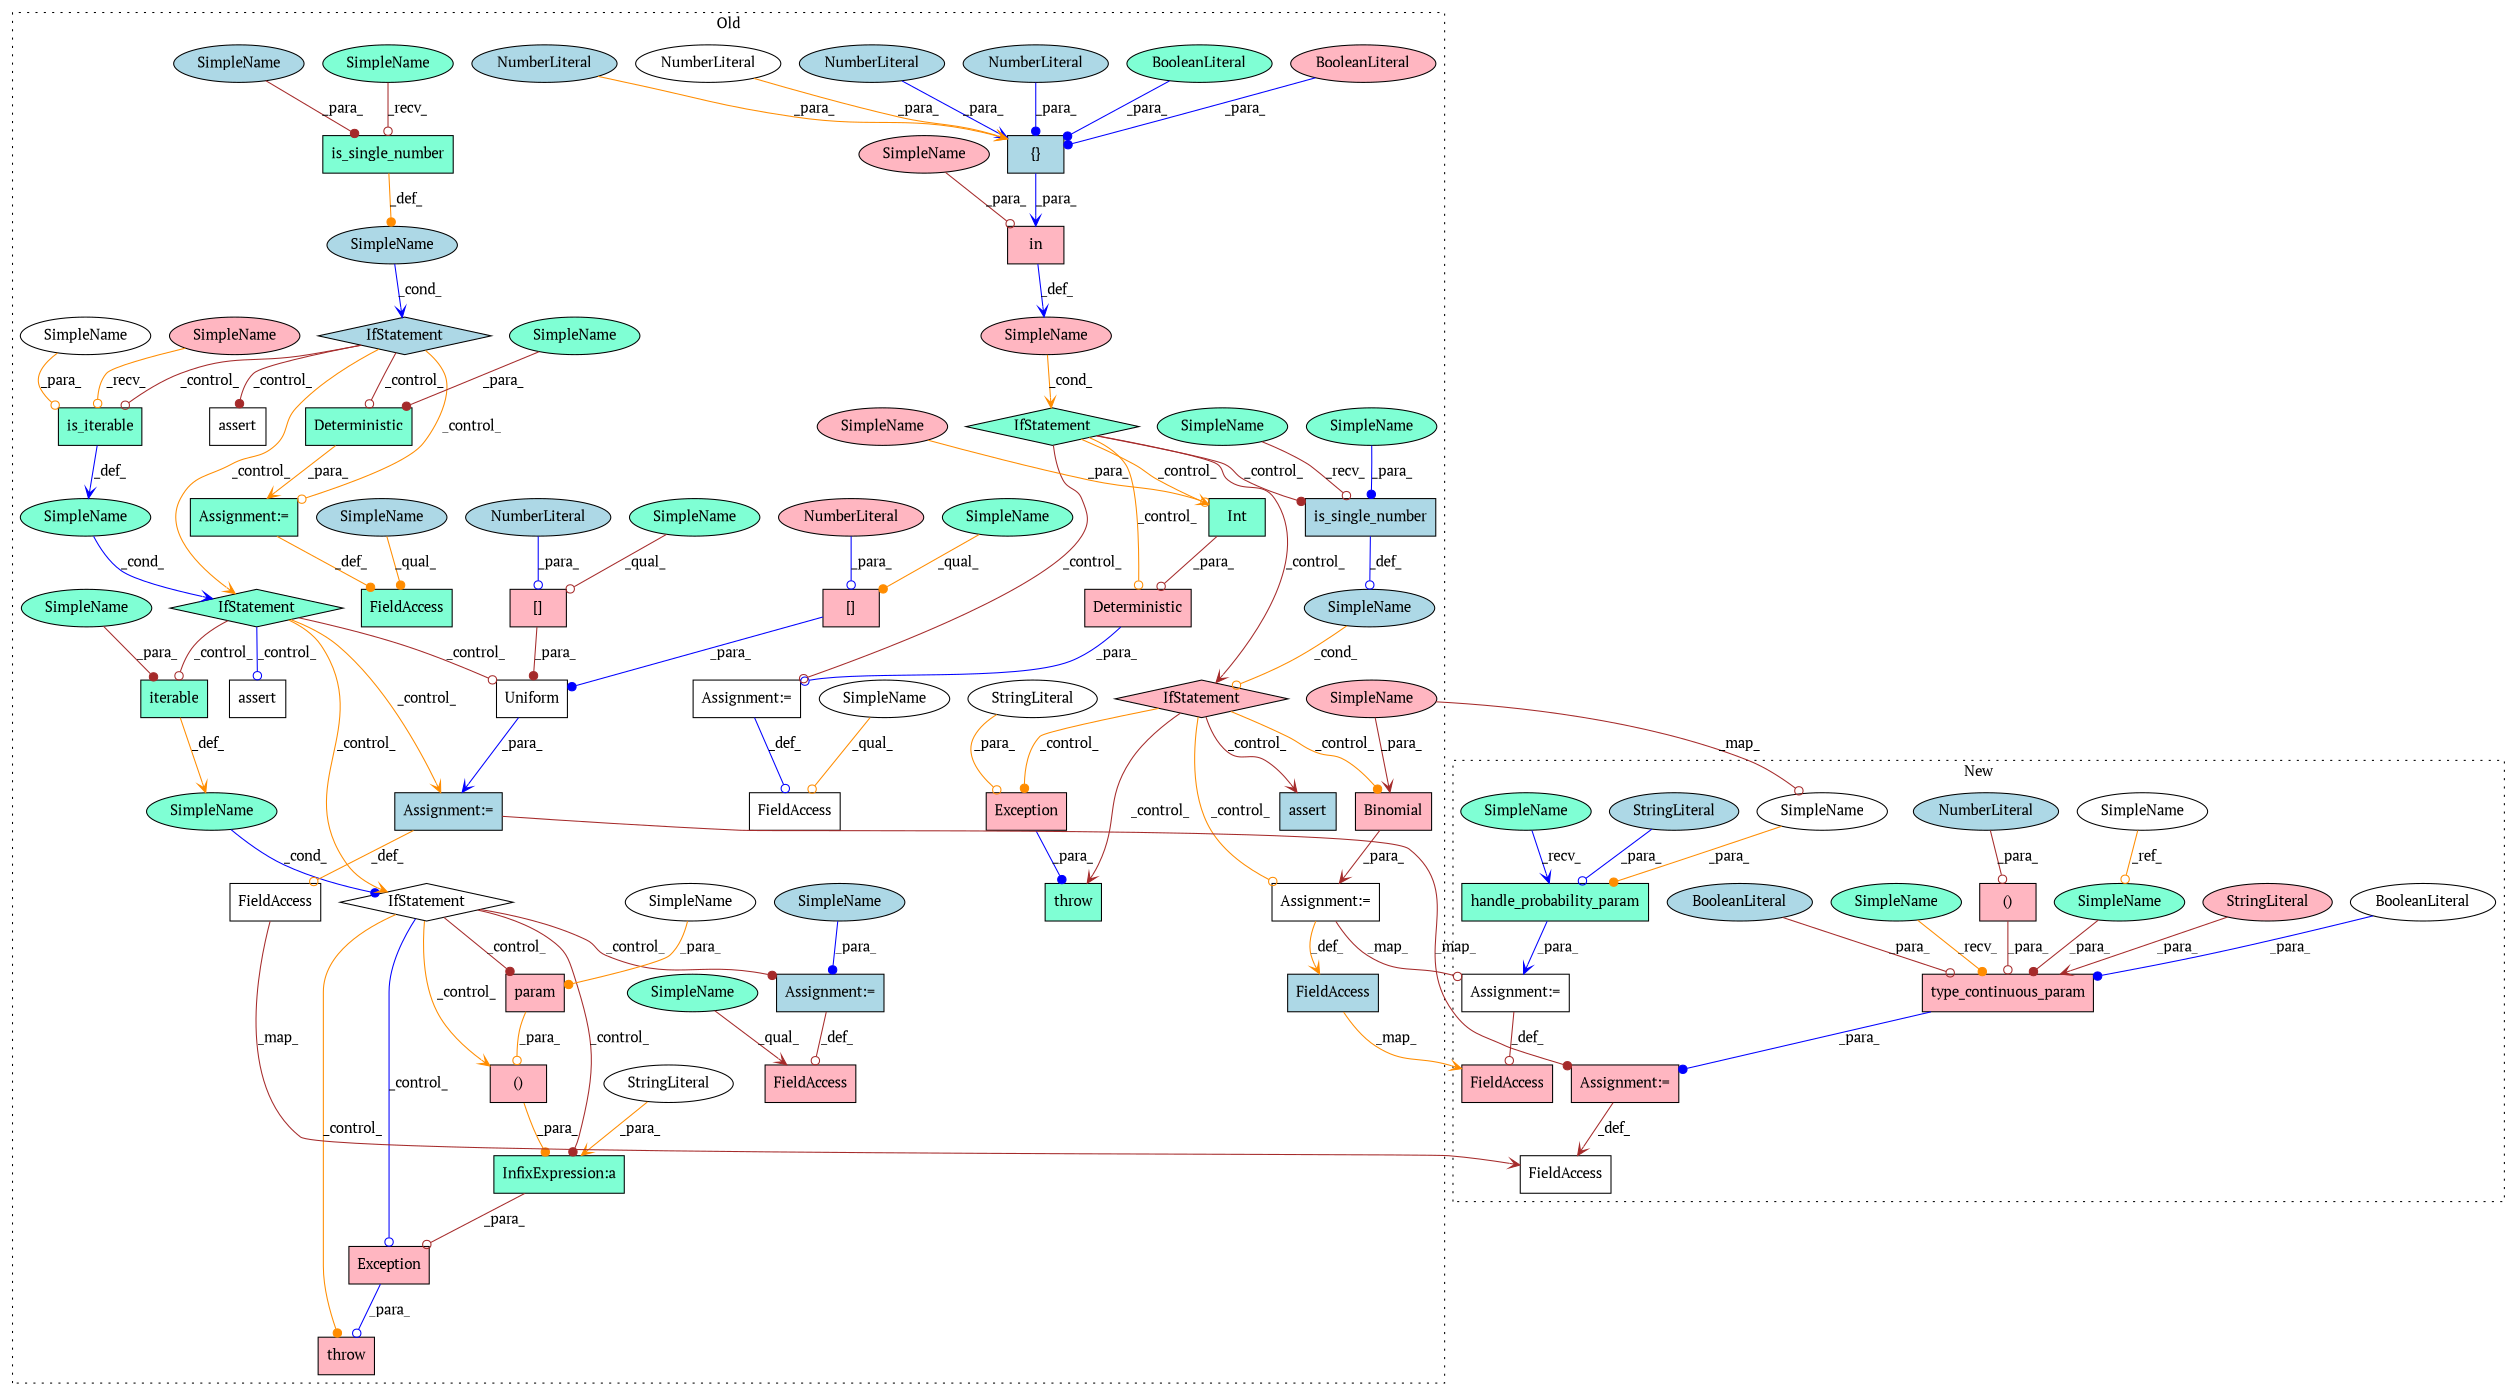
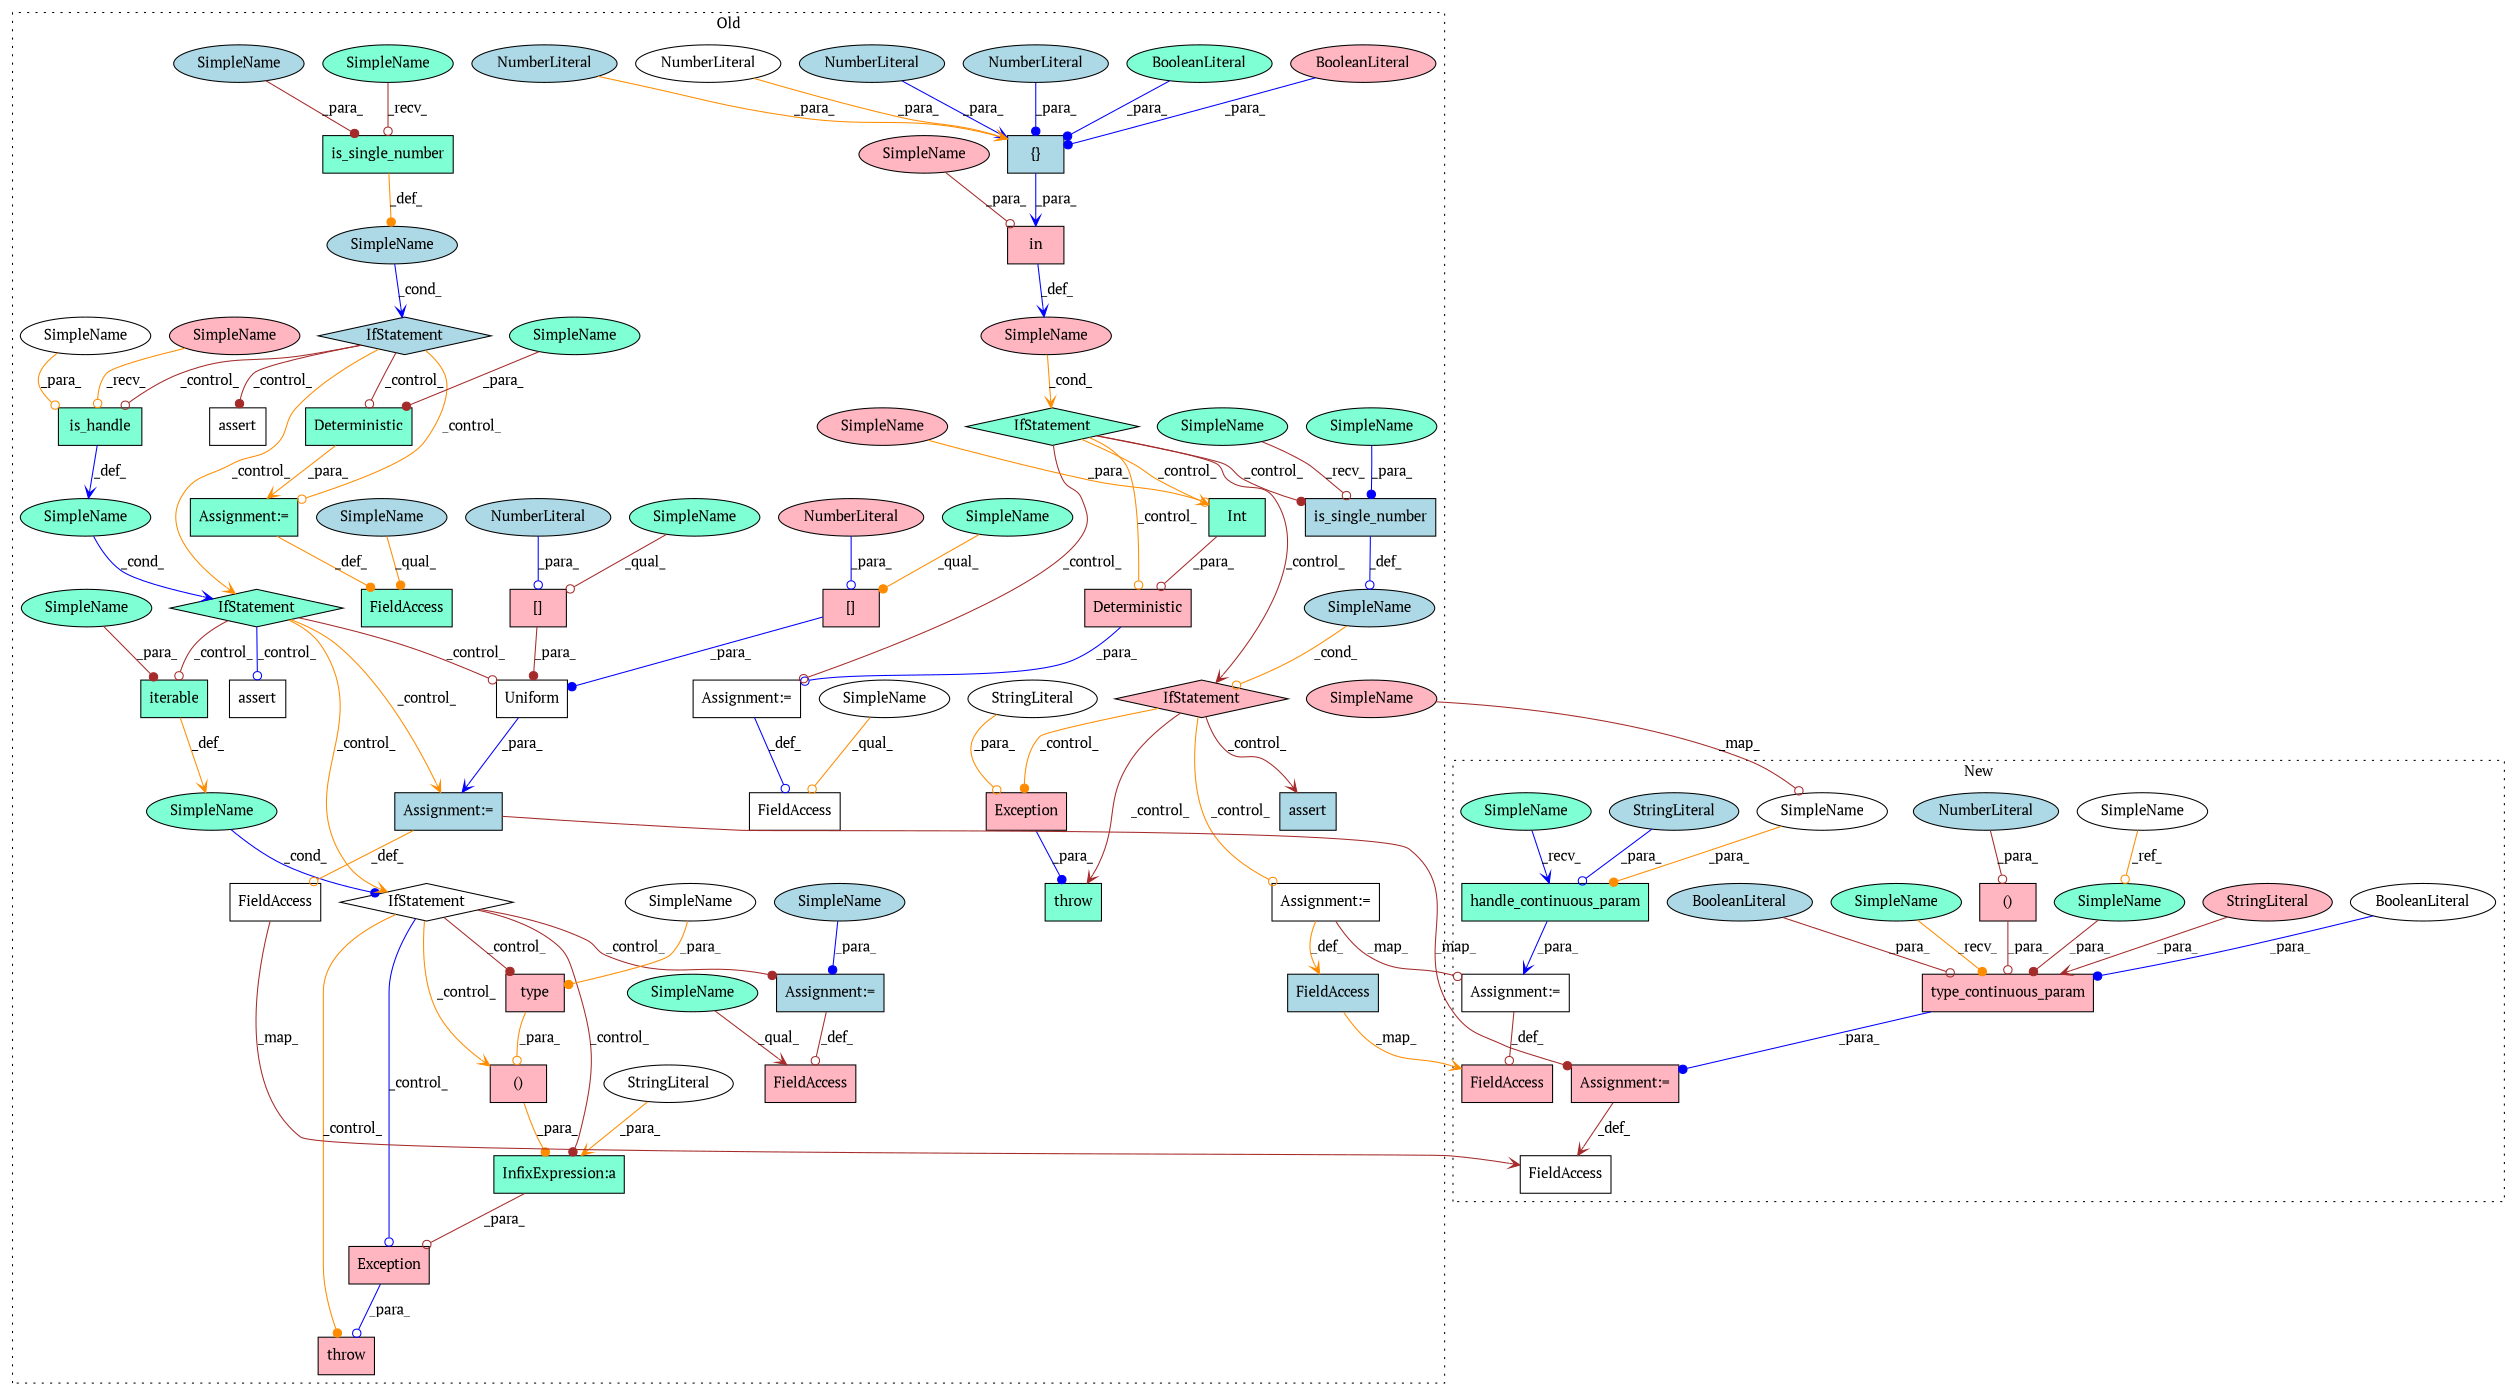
(100, 427) -> (100, 427)
(1394, 811) -> none
(1555, 902) -> (1555, 902)
(535, 993) -> (535, 993)
